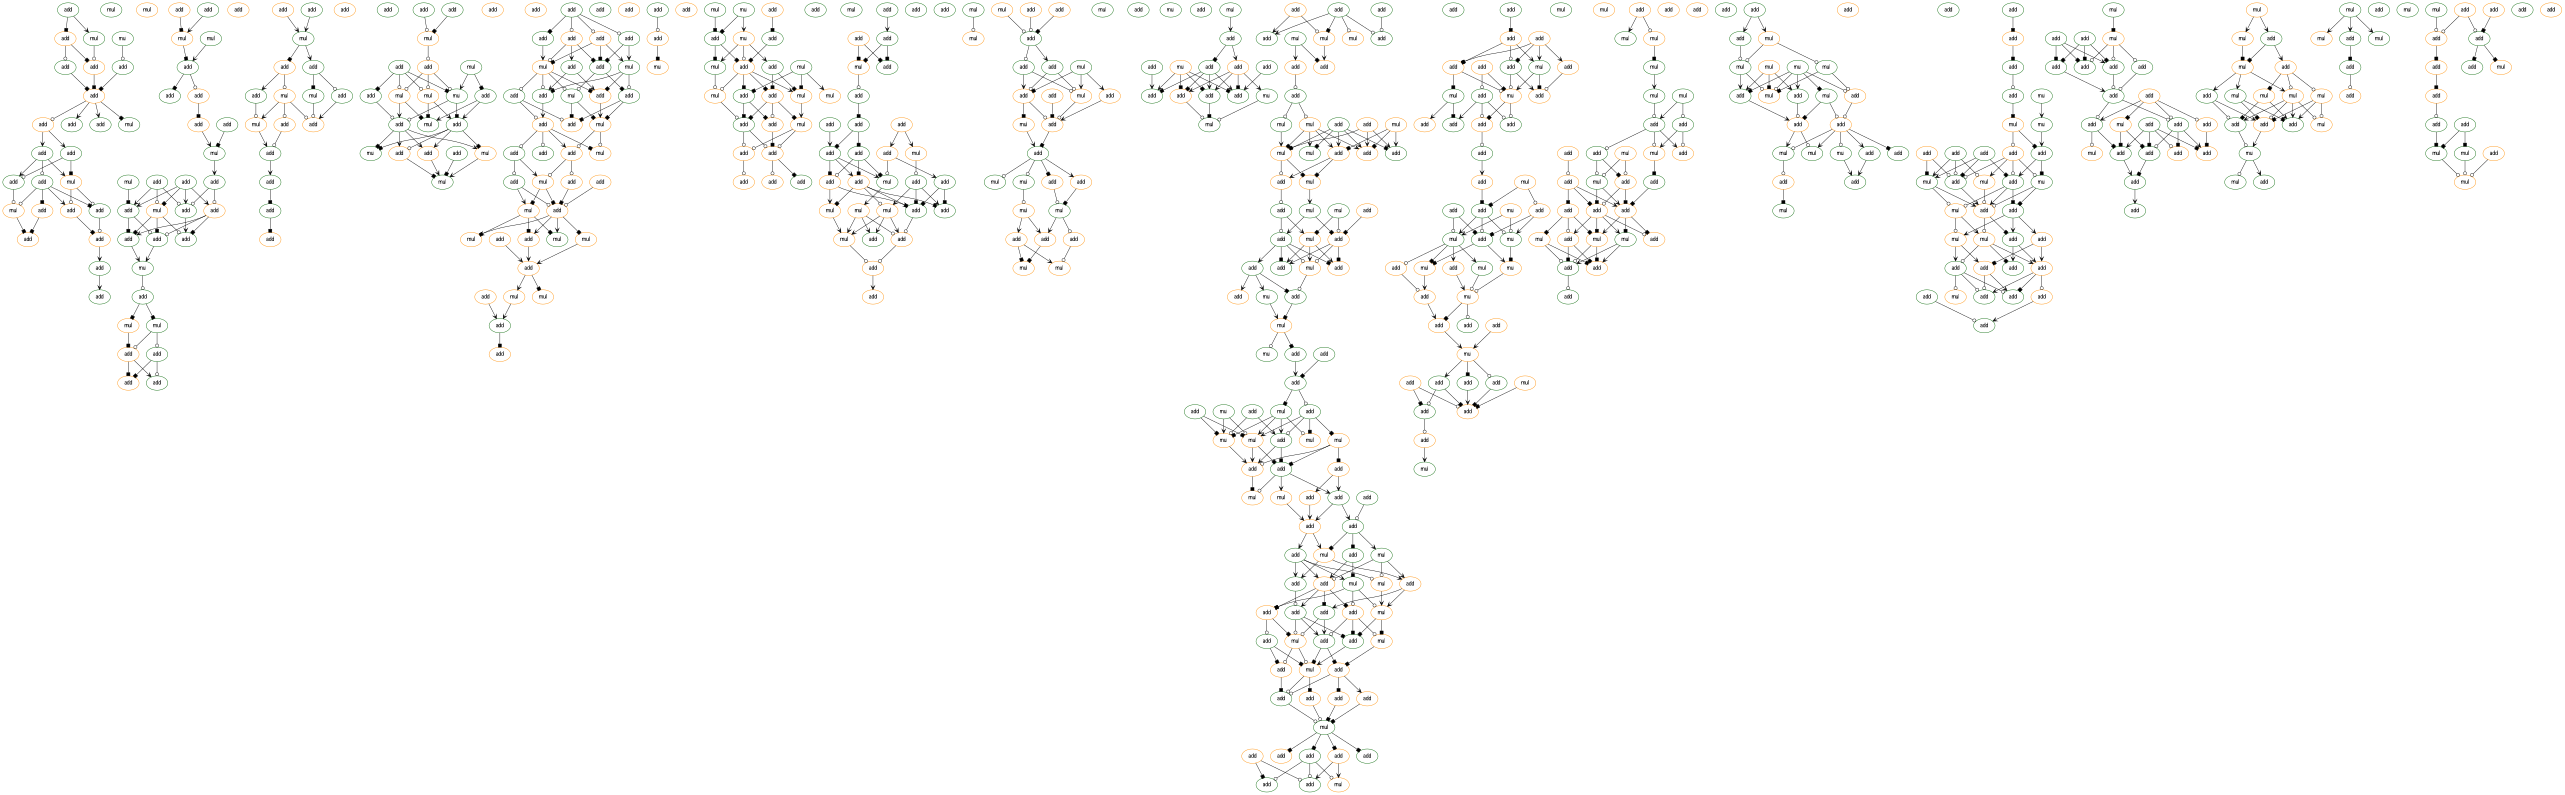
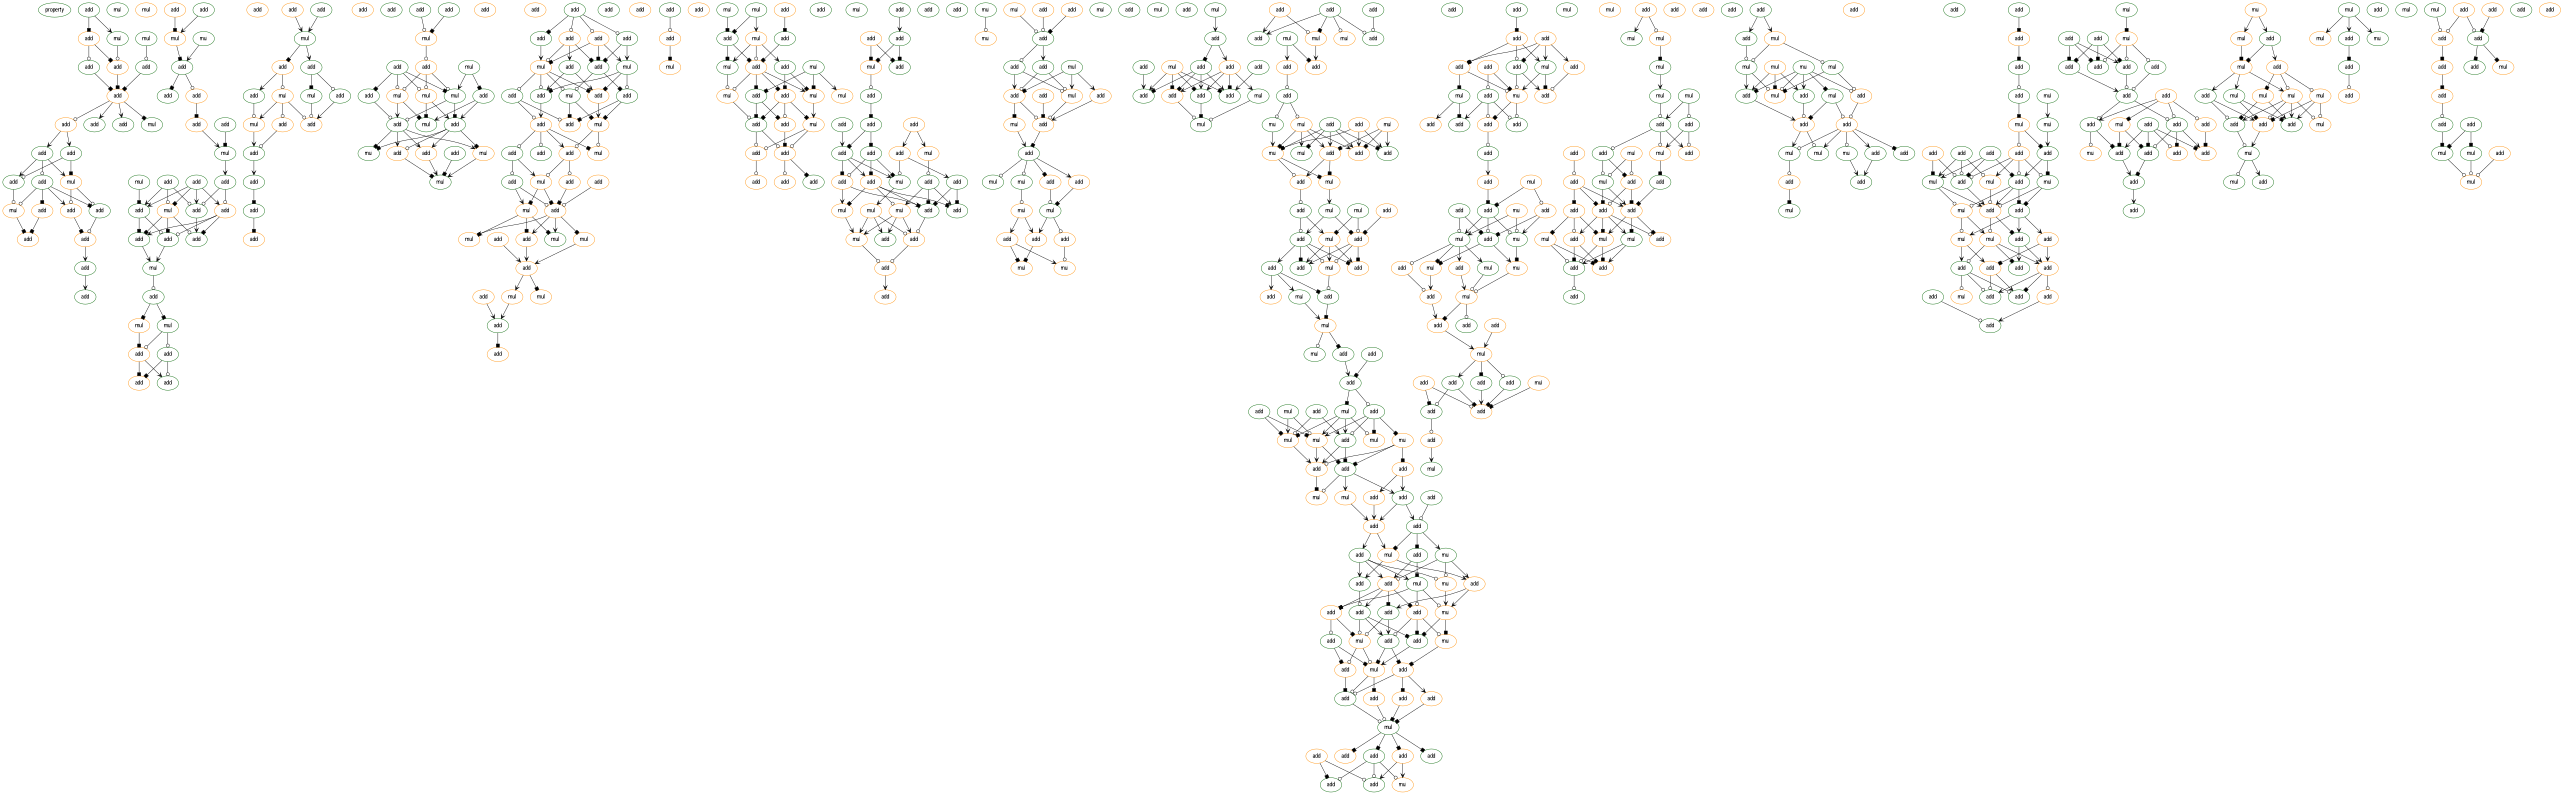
none -> (55, 10)
